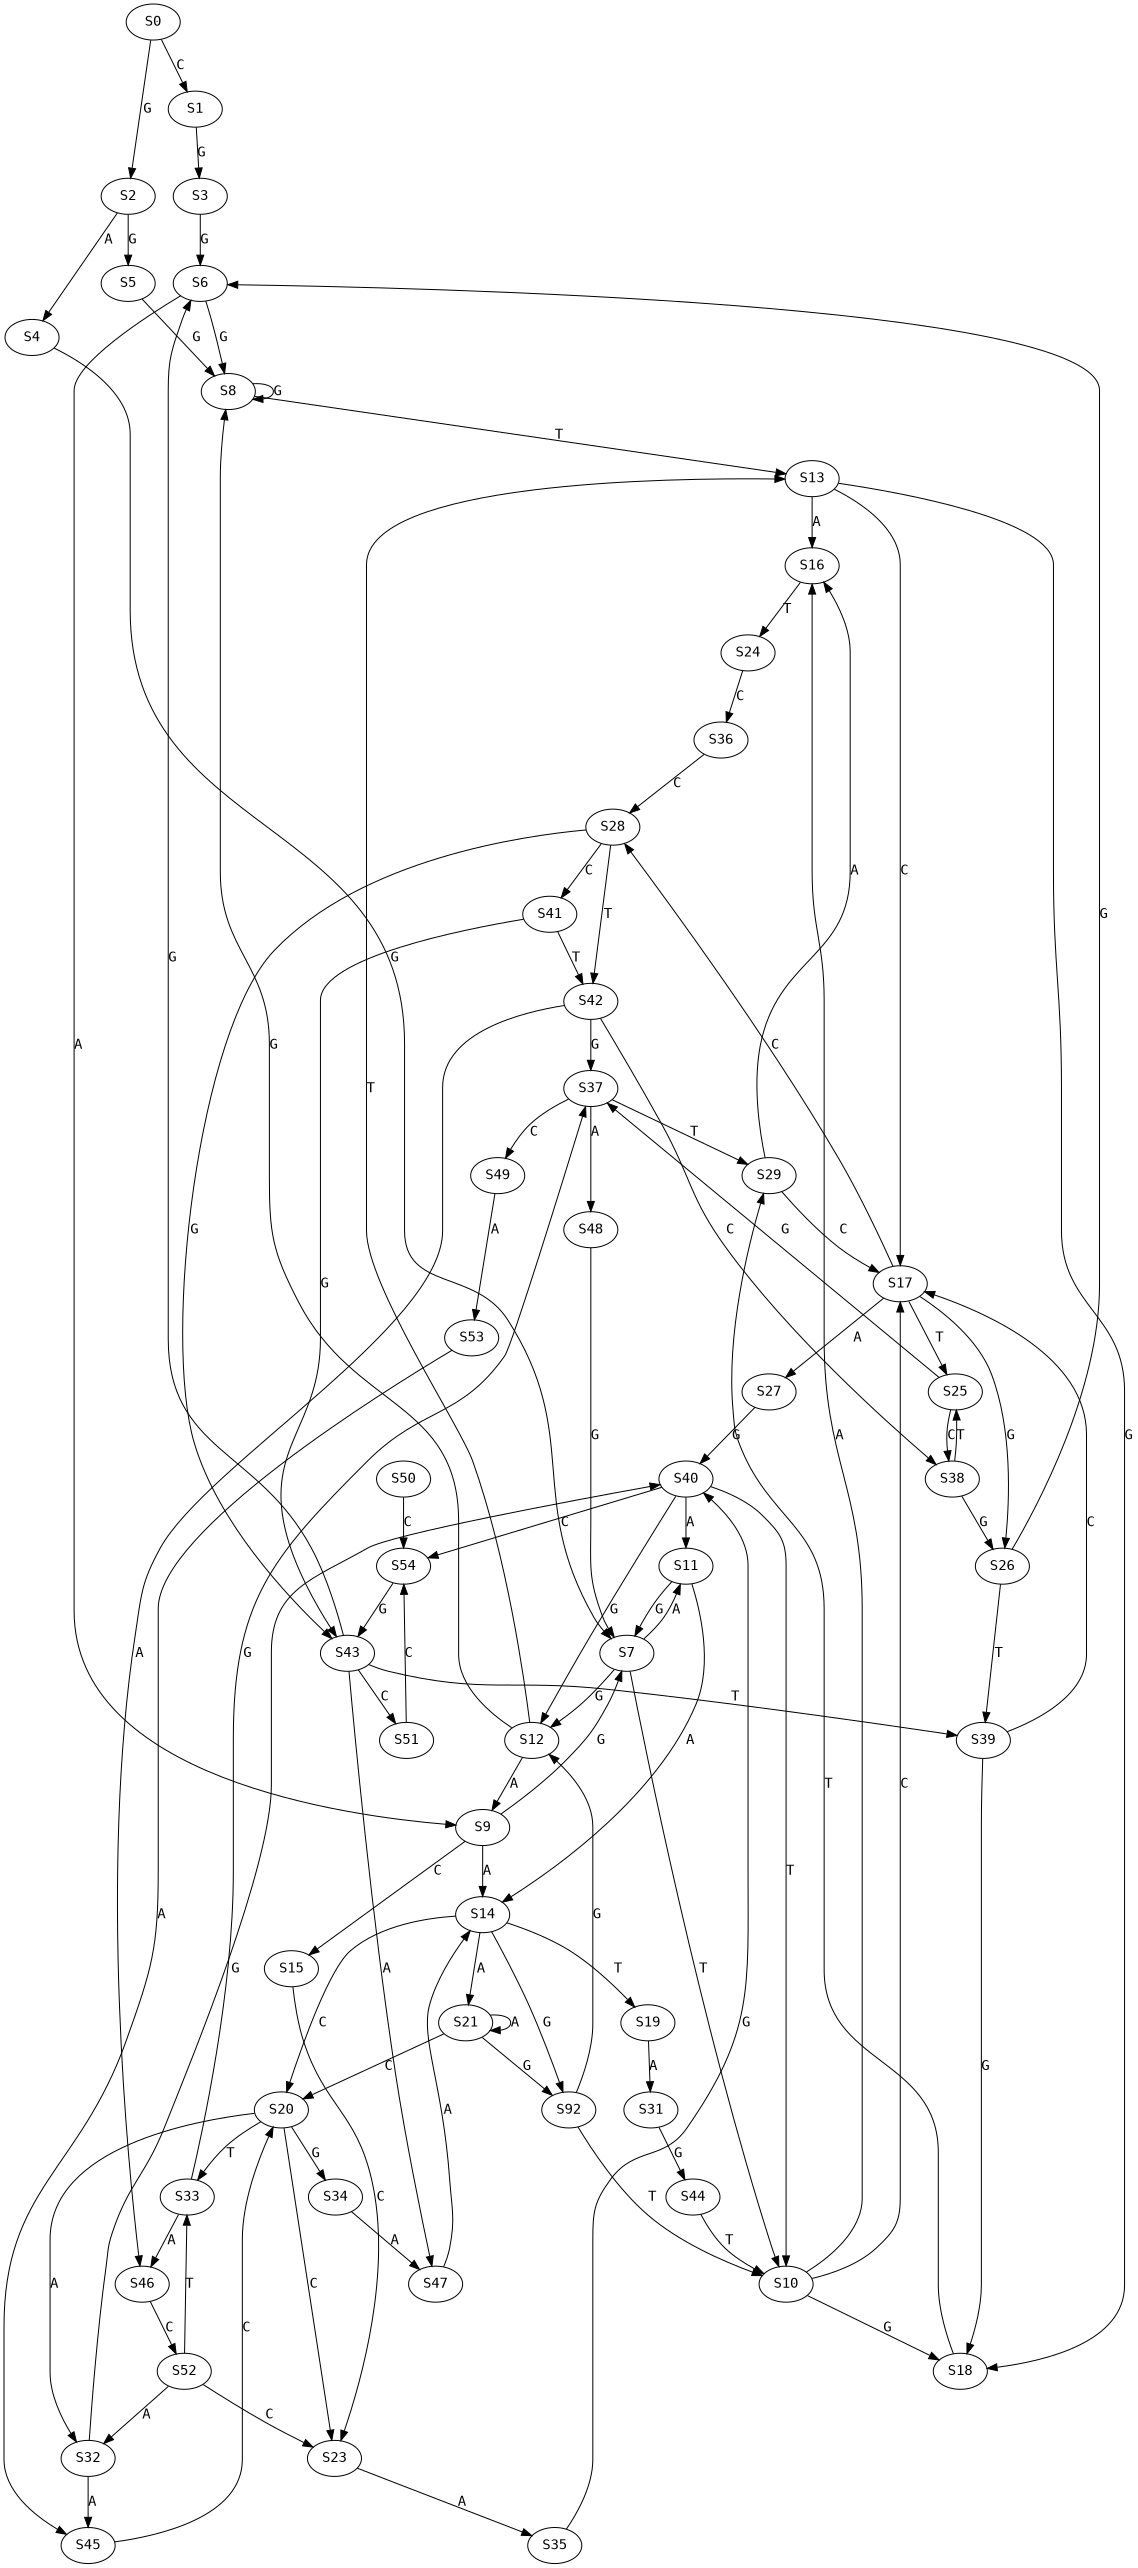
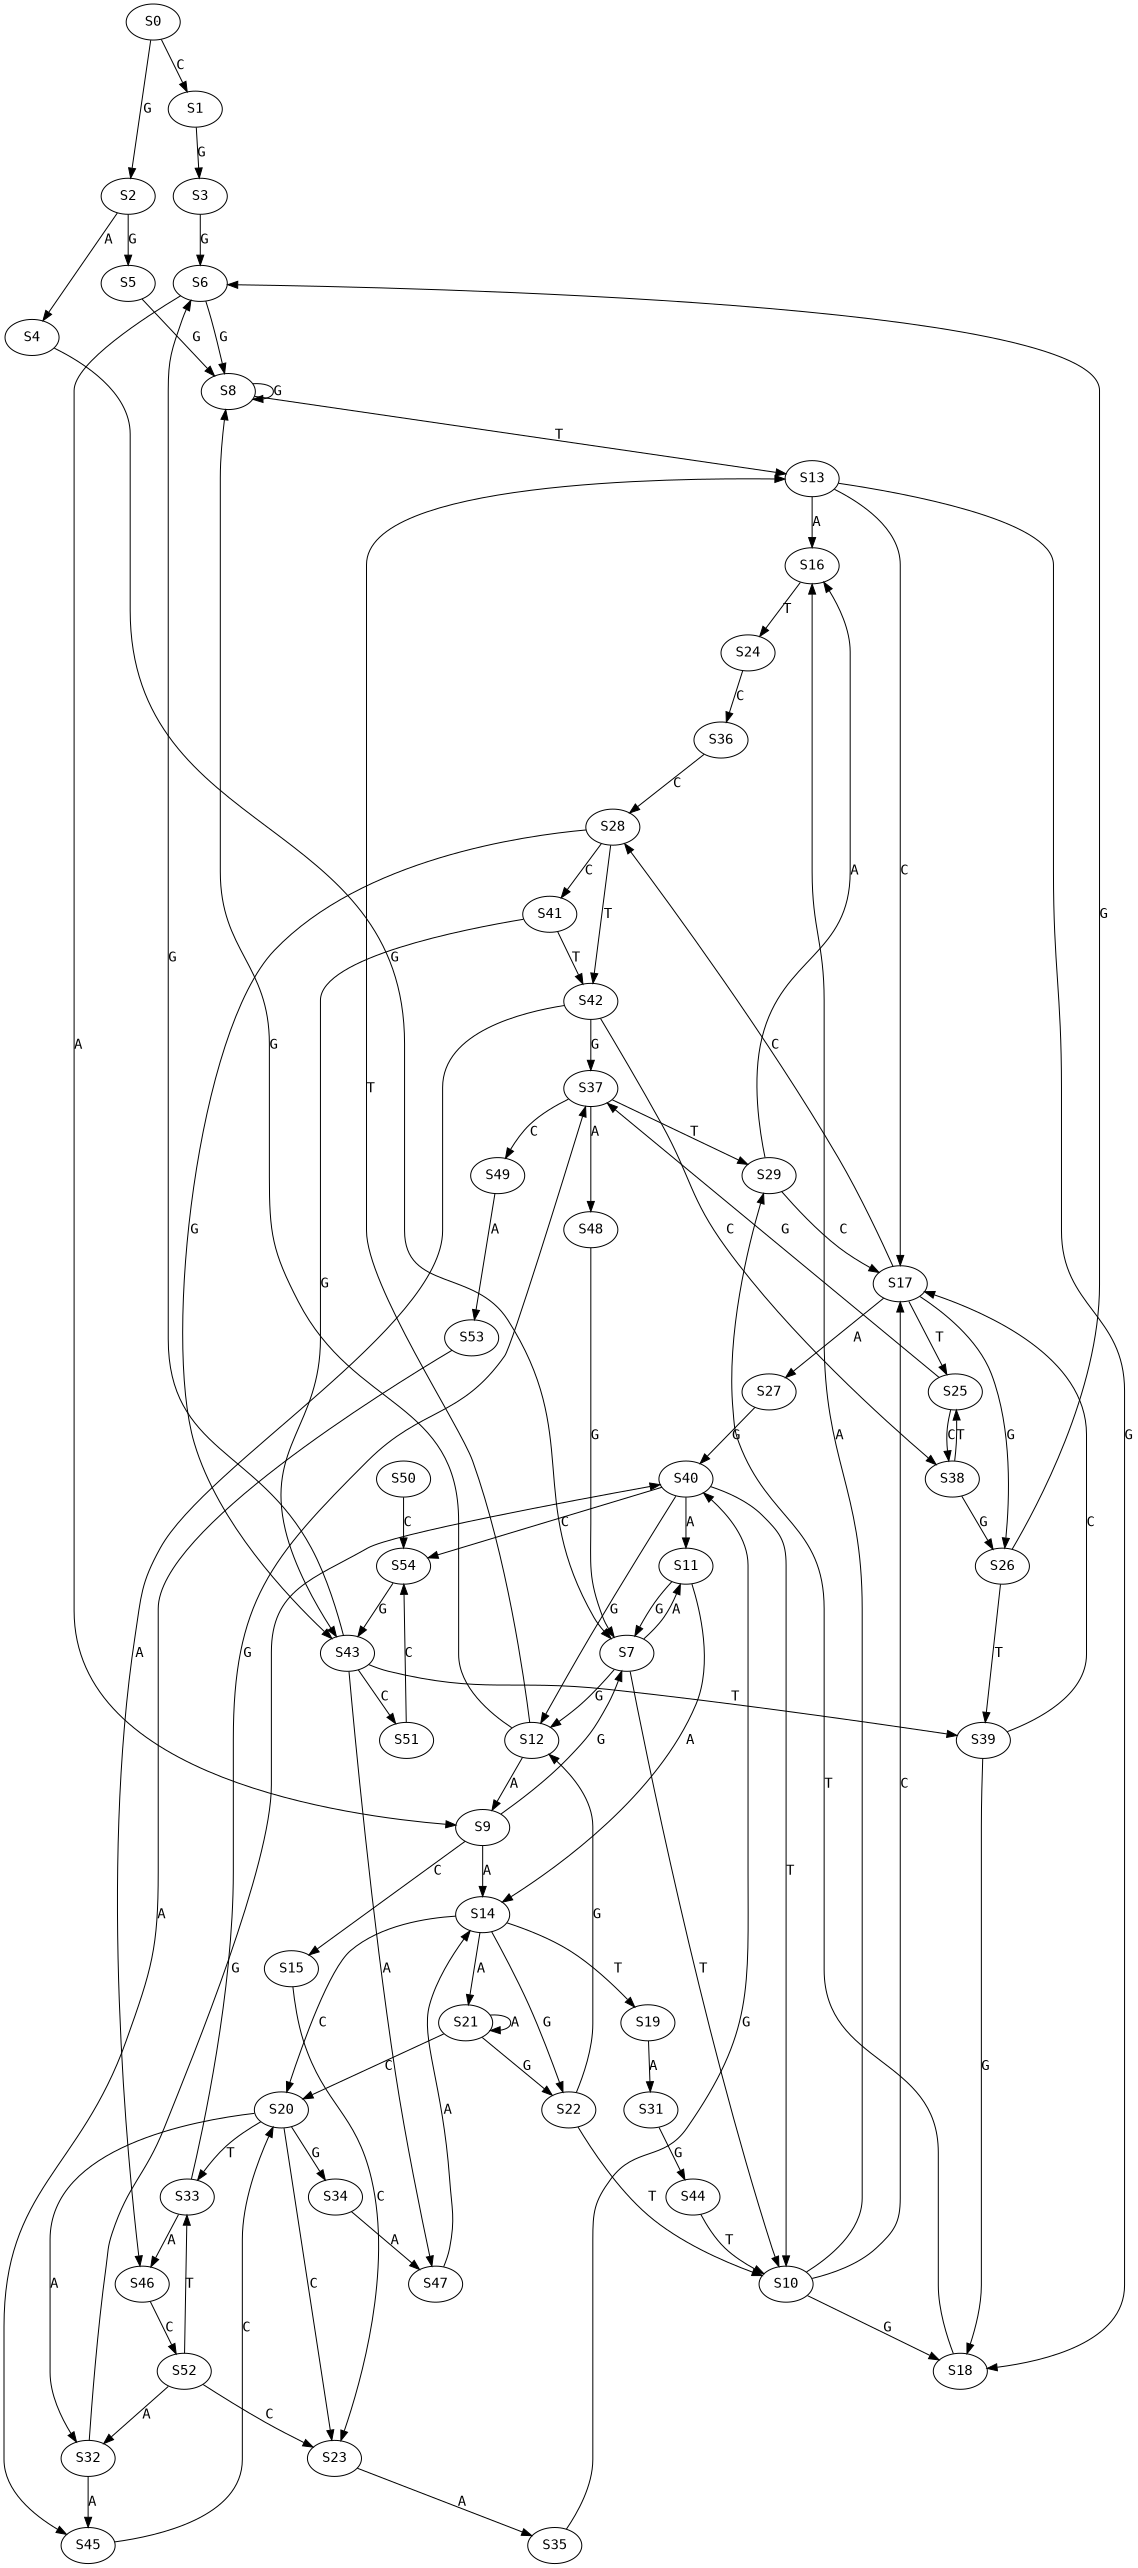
(569, 2110) -> (569, 2110)
